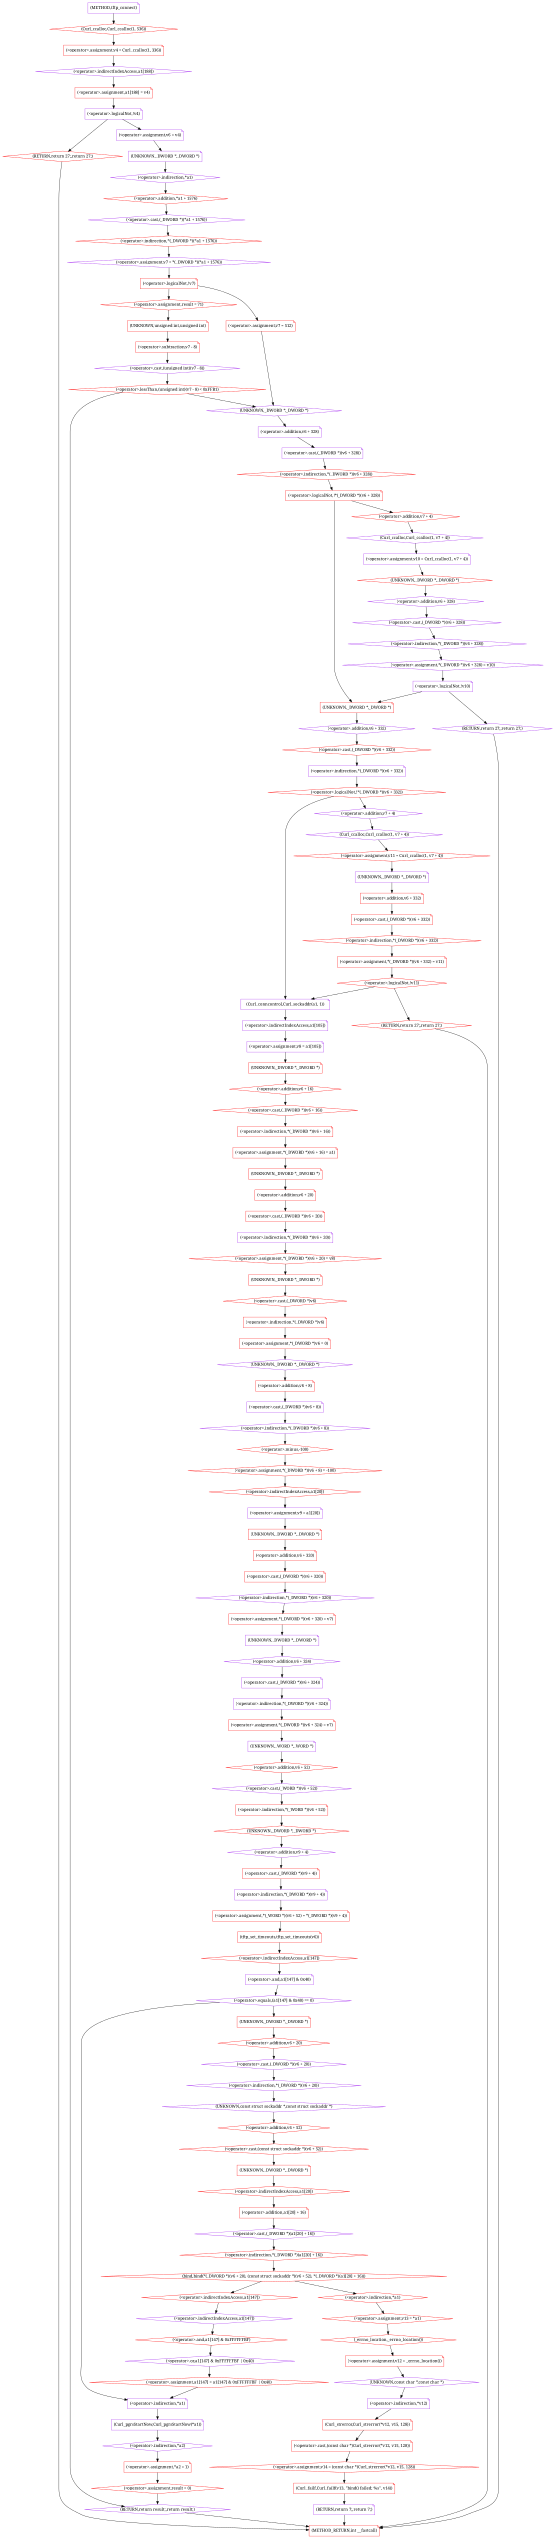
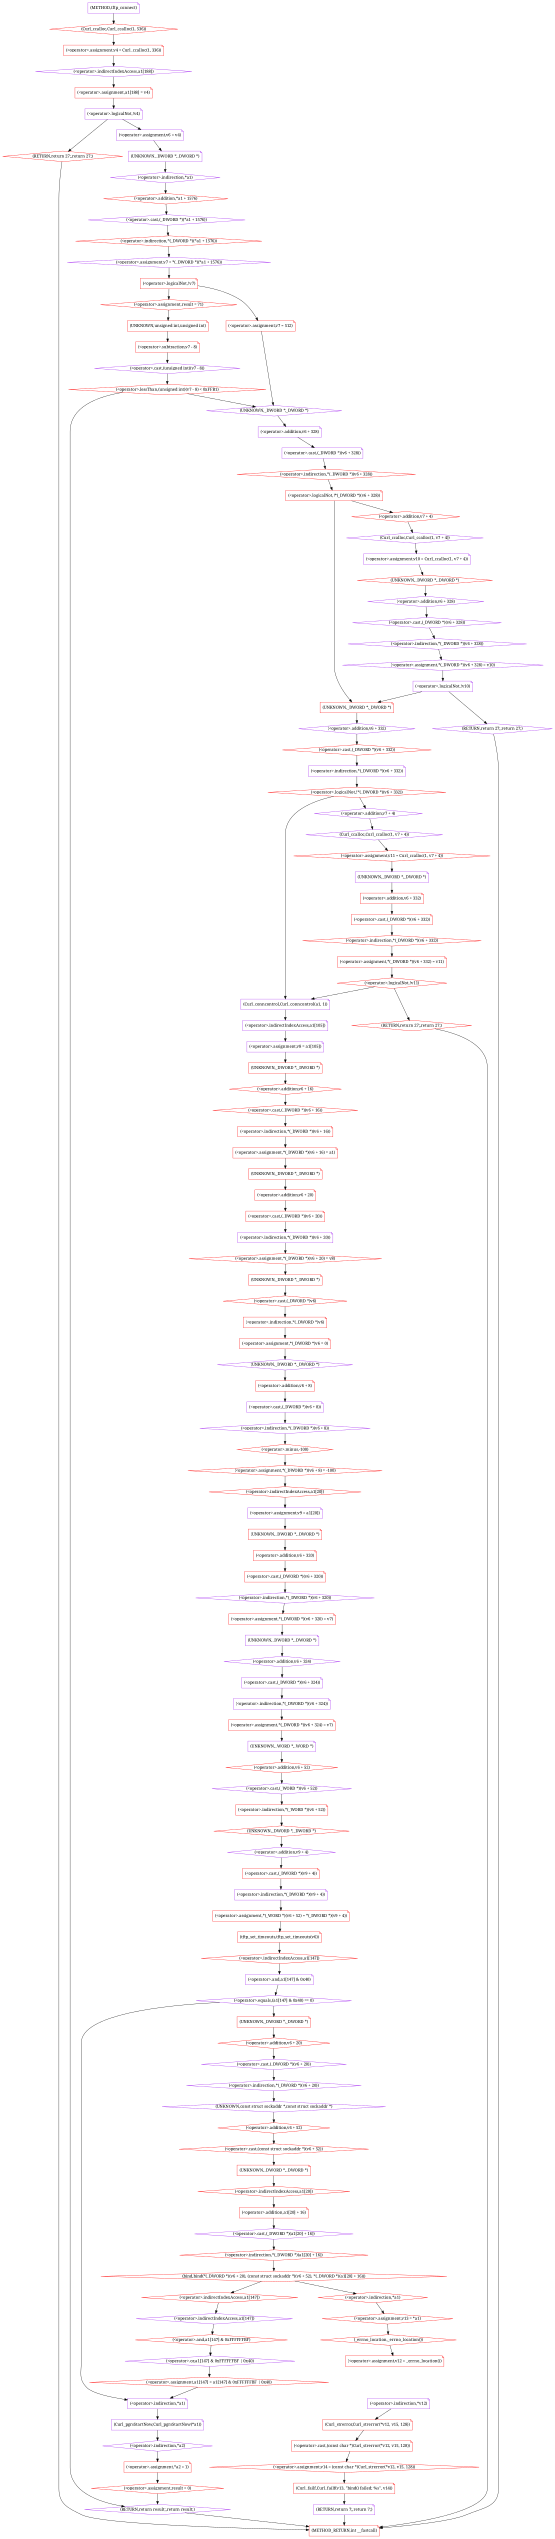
(285, 1004) -> (285, 1004)
(407, 2382) -> none
